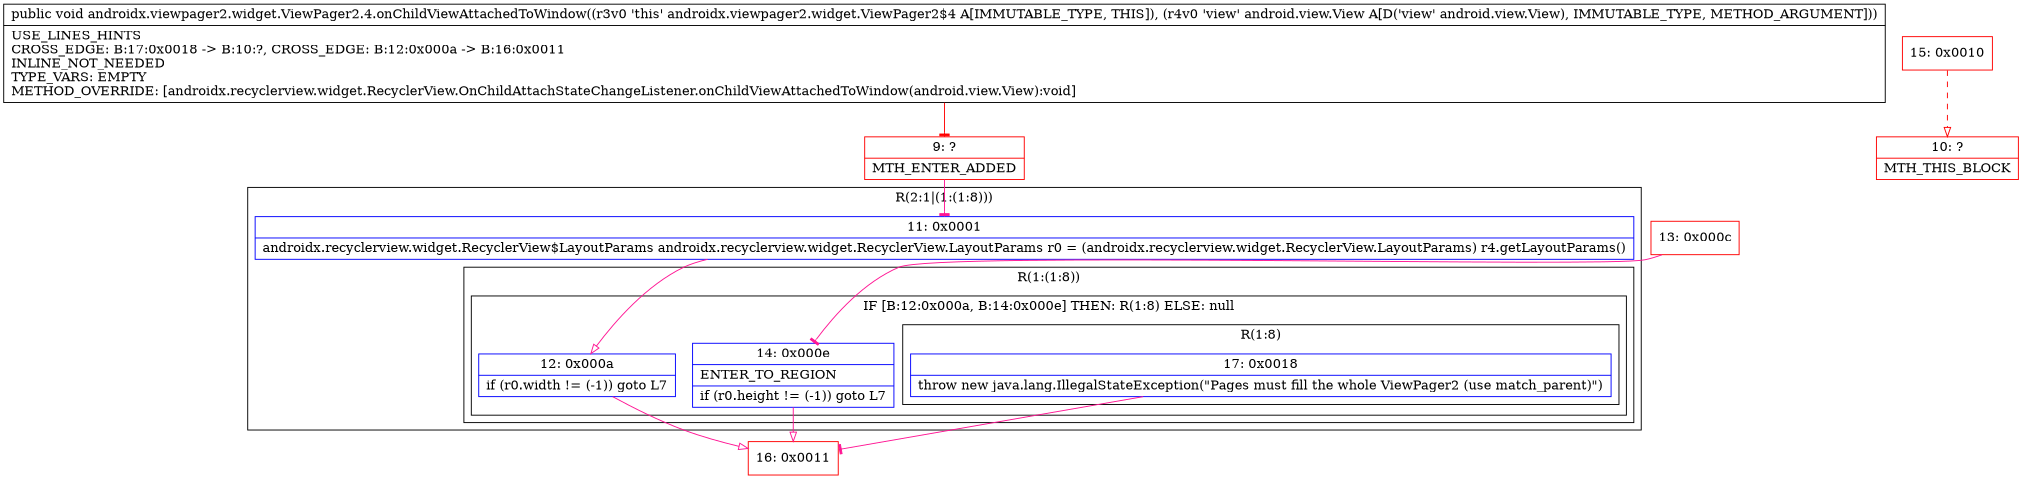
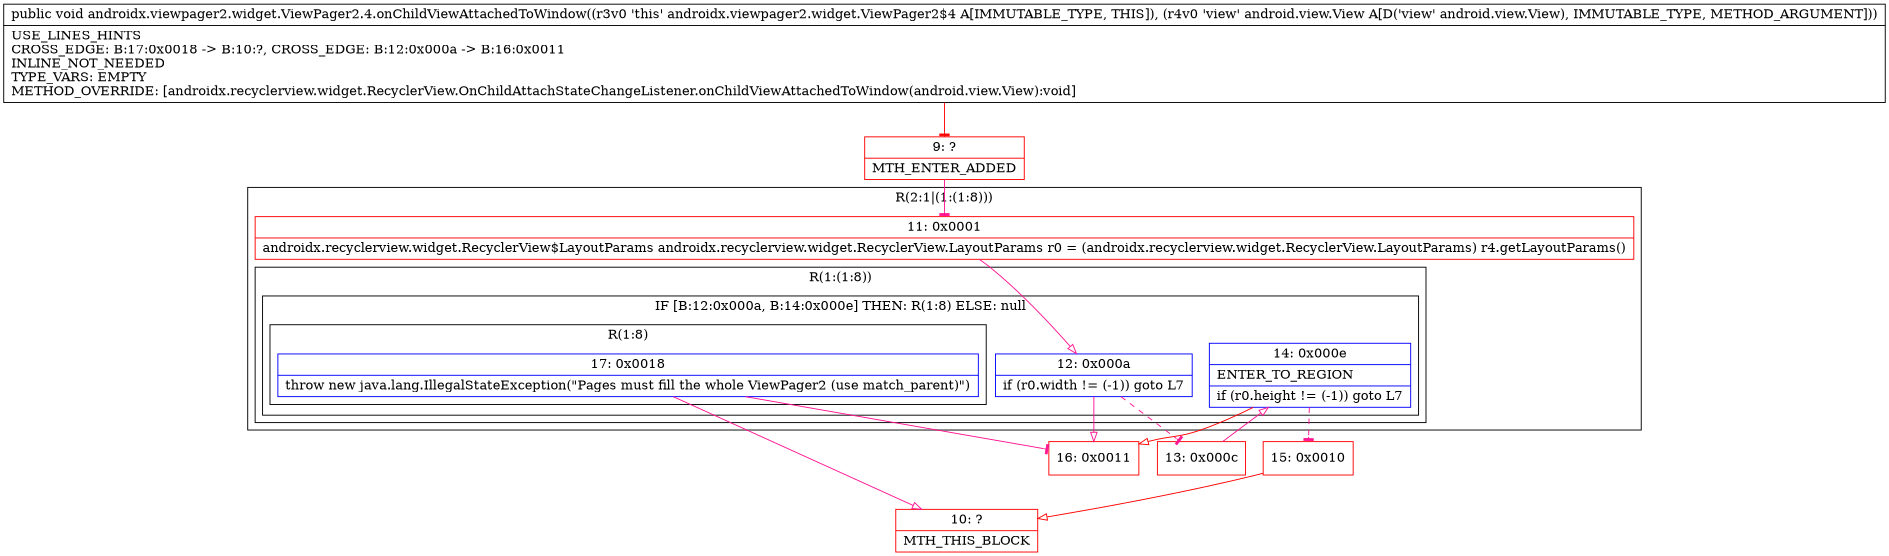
(1947, 99) -> (1156, 497)
(944, 238) -> (944, 238)
(1225, 260) -> (1242, 427)
none -> (1138, 409)
(793, 420) -> (1202, 429)
none -> (1309, 422)
none -> (793, 451)
